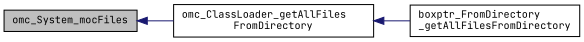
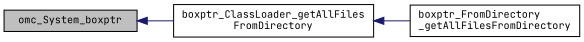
(71, 21) -> (71, 21)
(274, 21) -> (274, 21)
